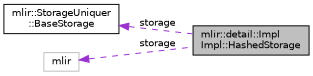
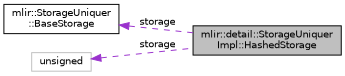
(251, 40) -> (267, 40)
(61, 62) -> (61, 62)
